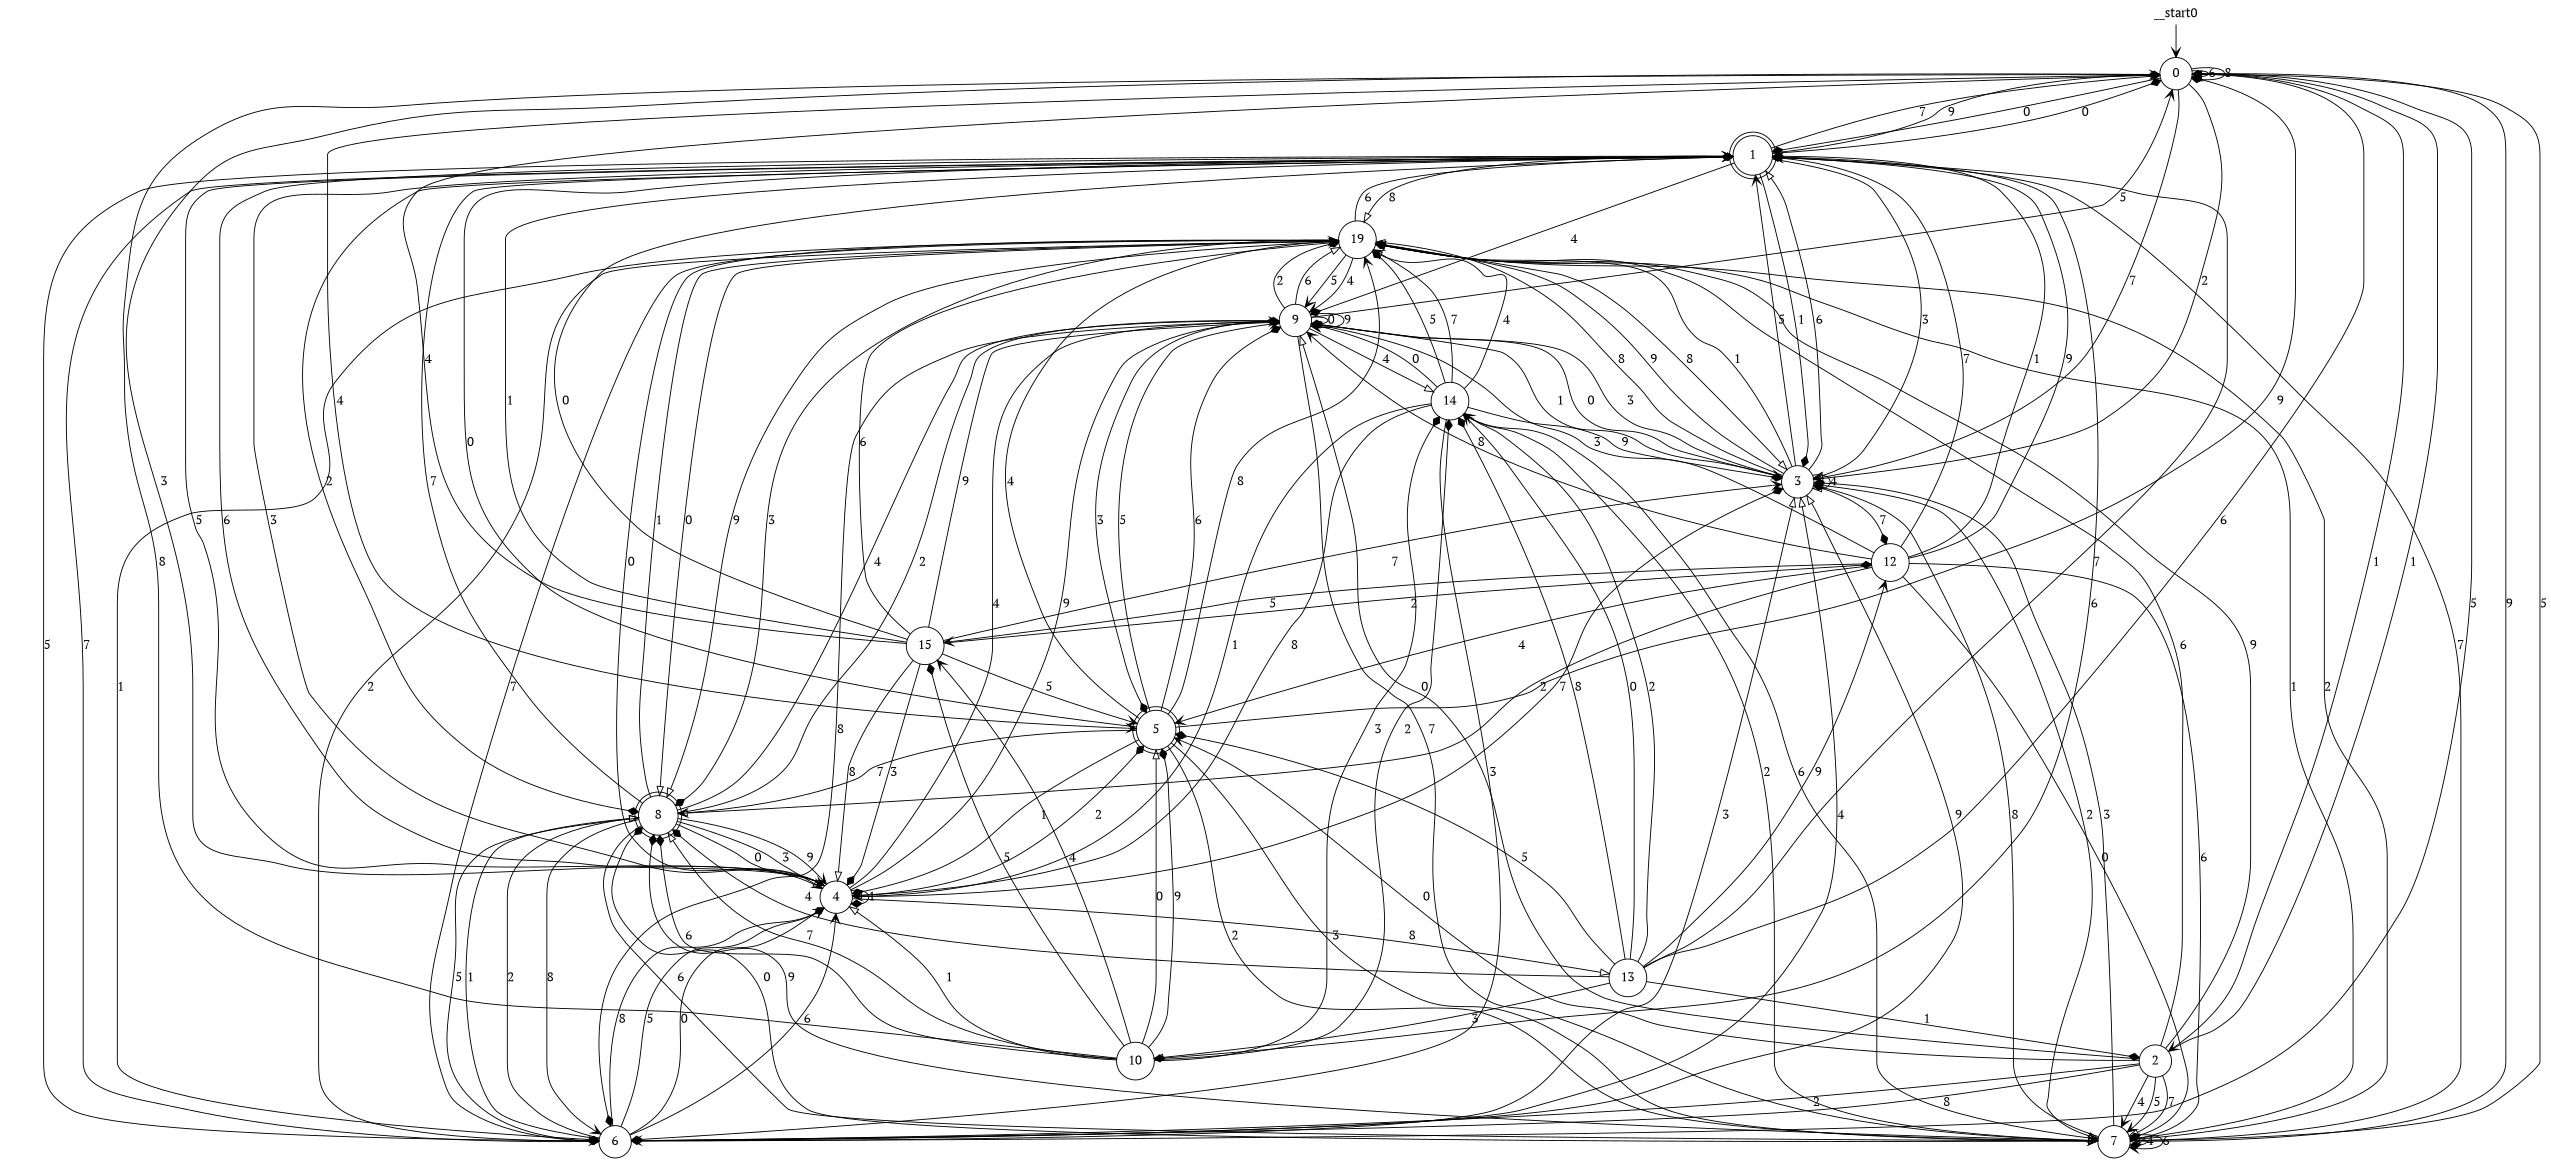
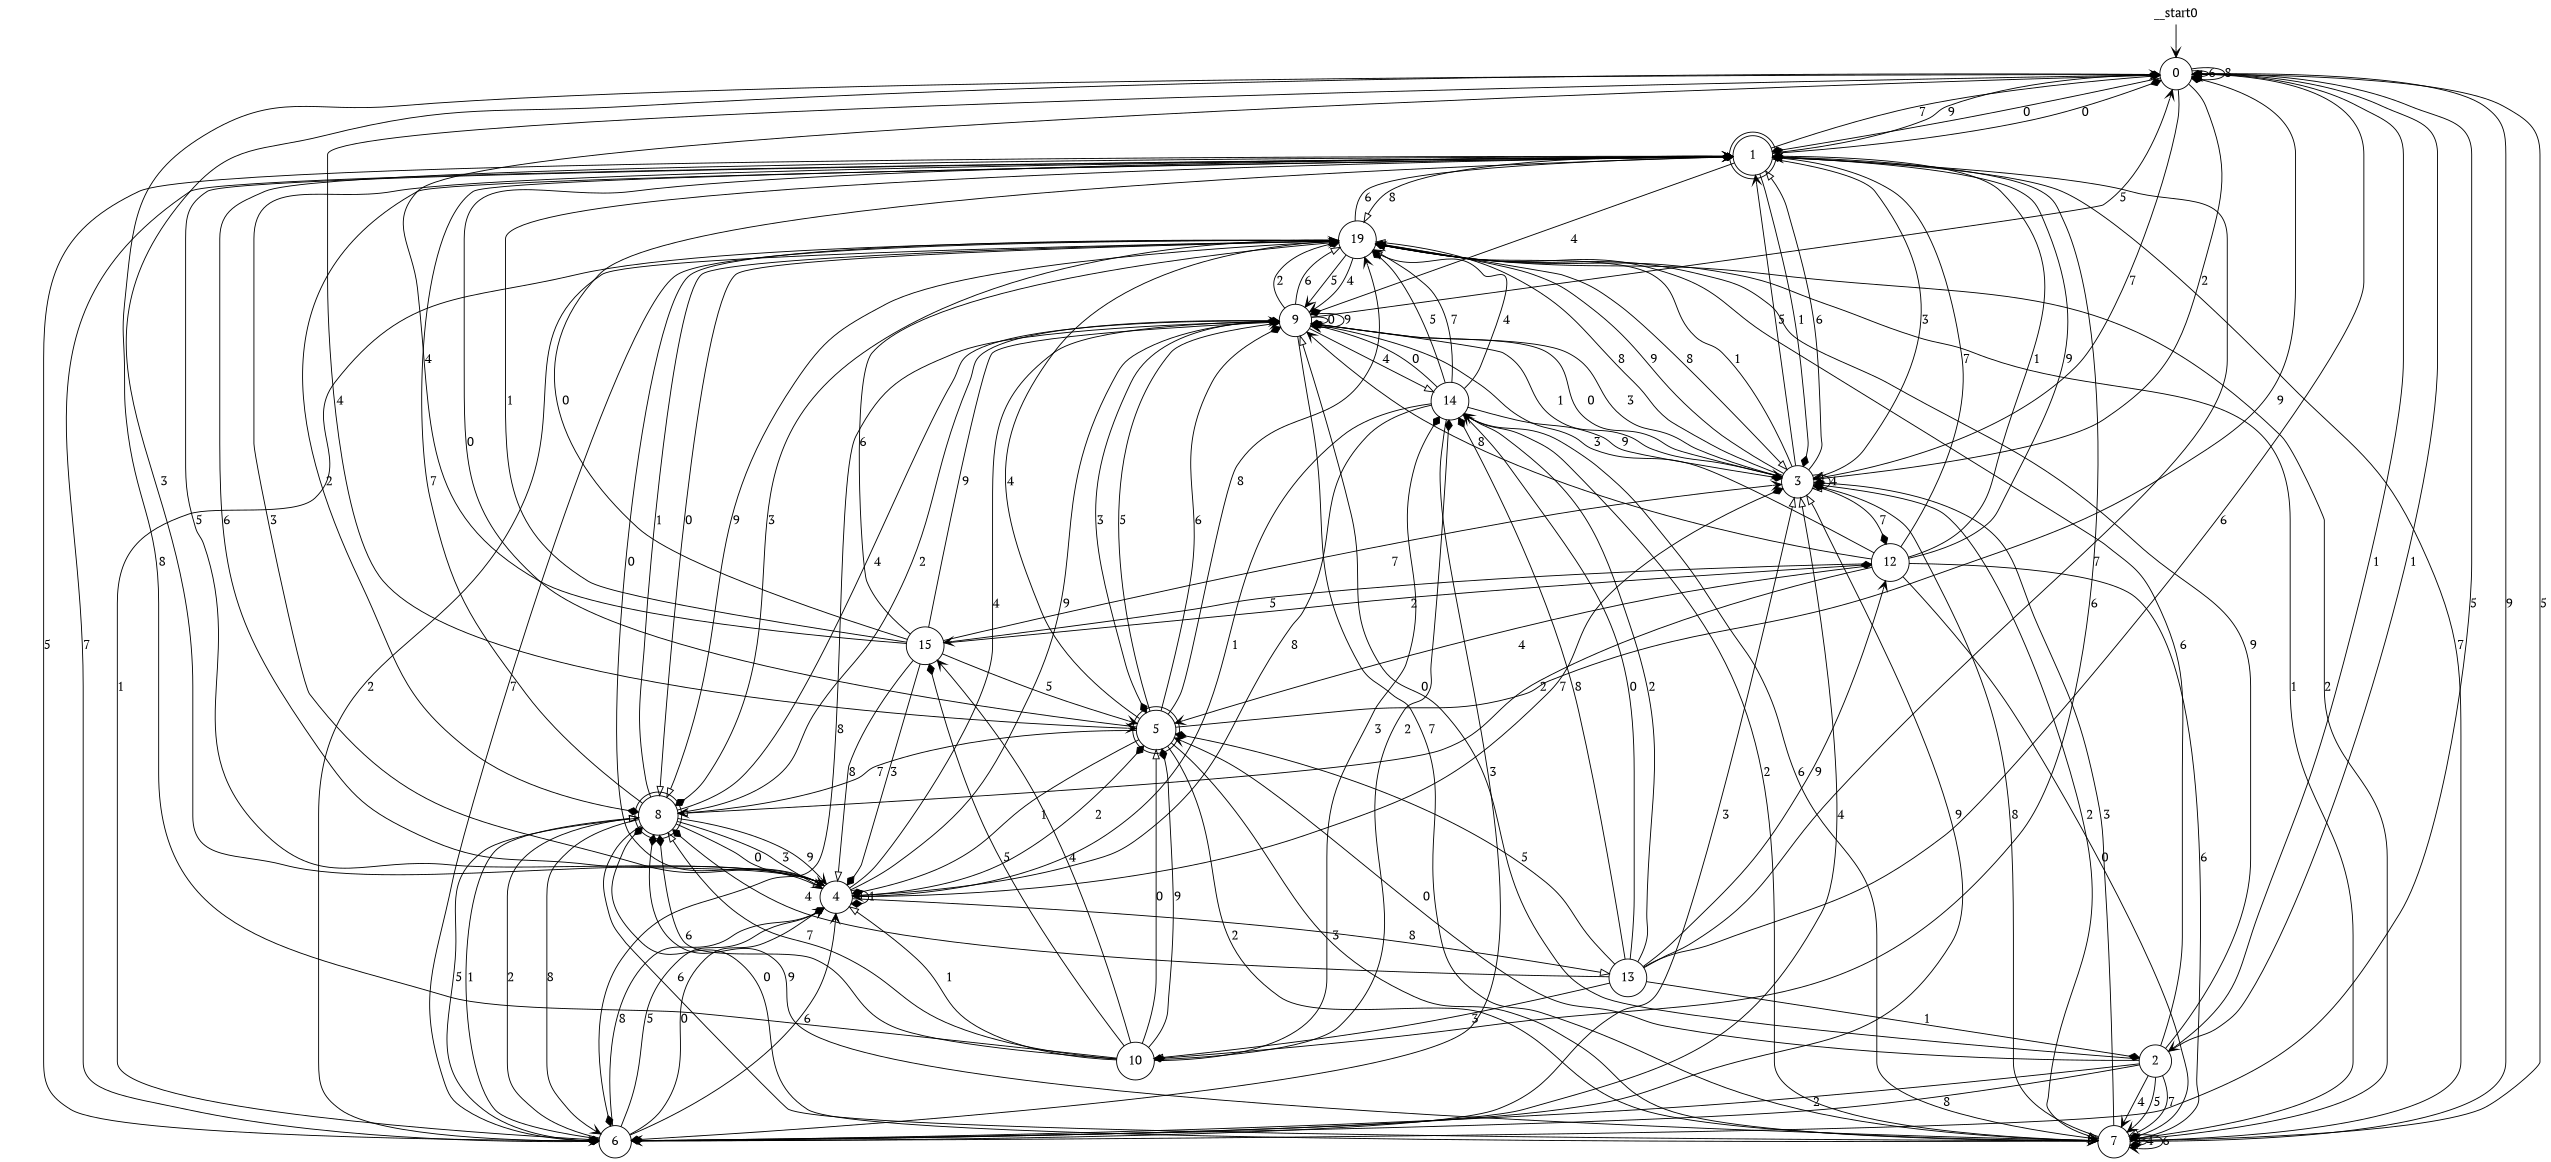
(2098, 1117) -> (2098, 1117)
